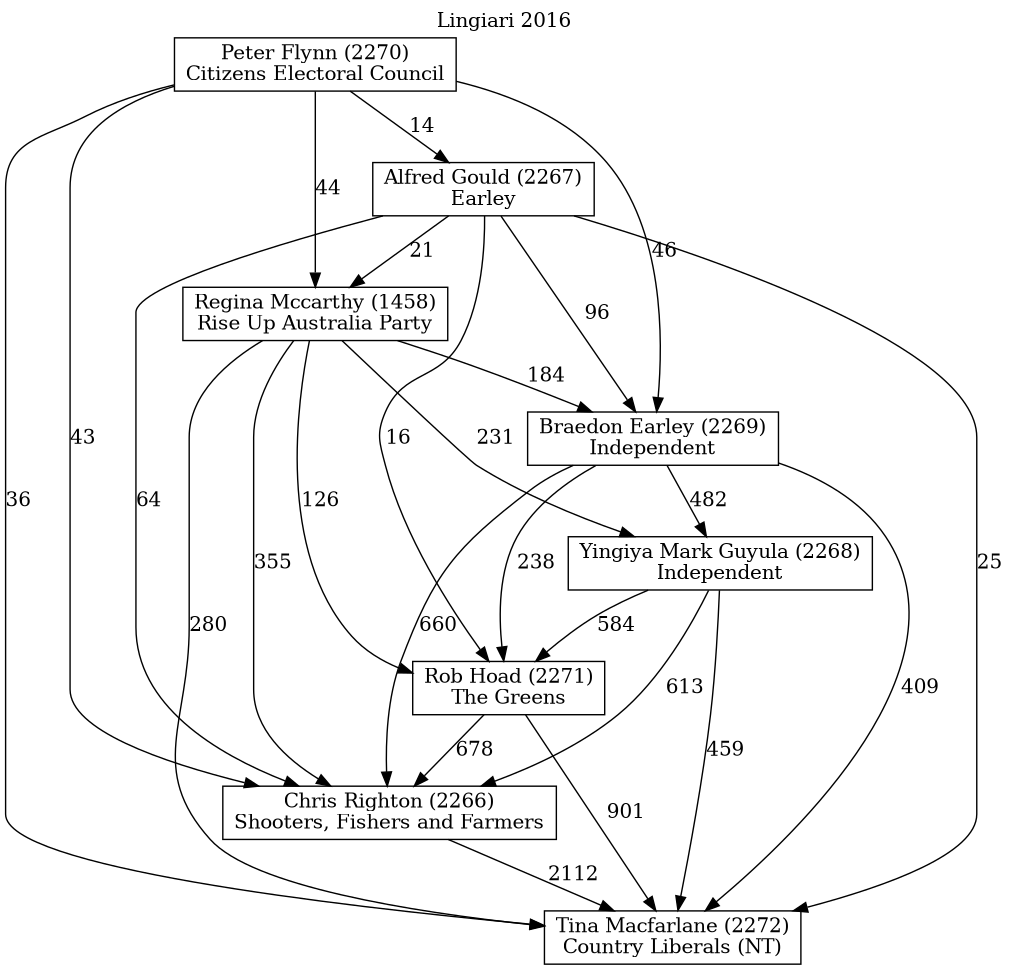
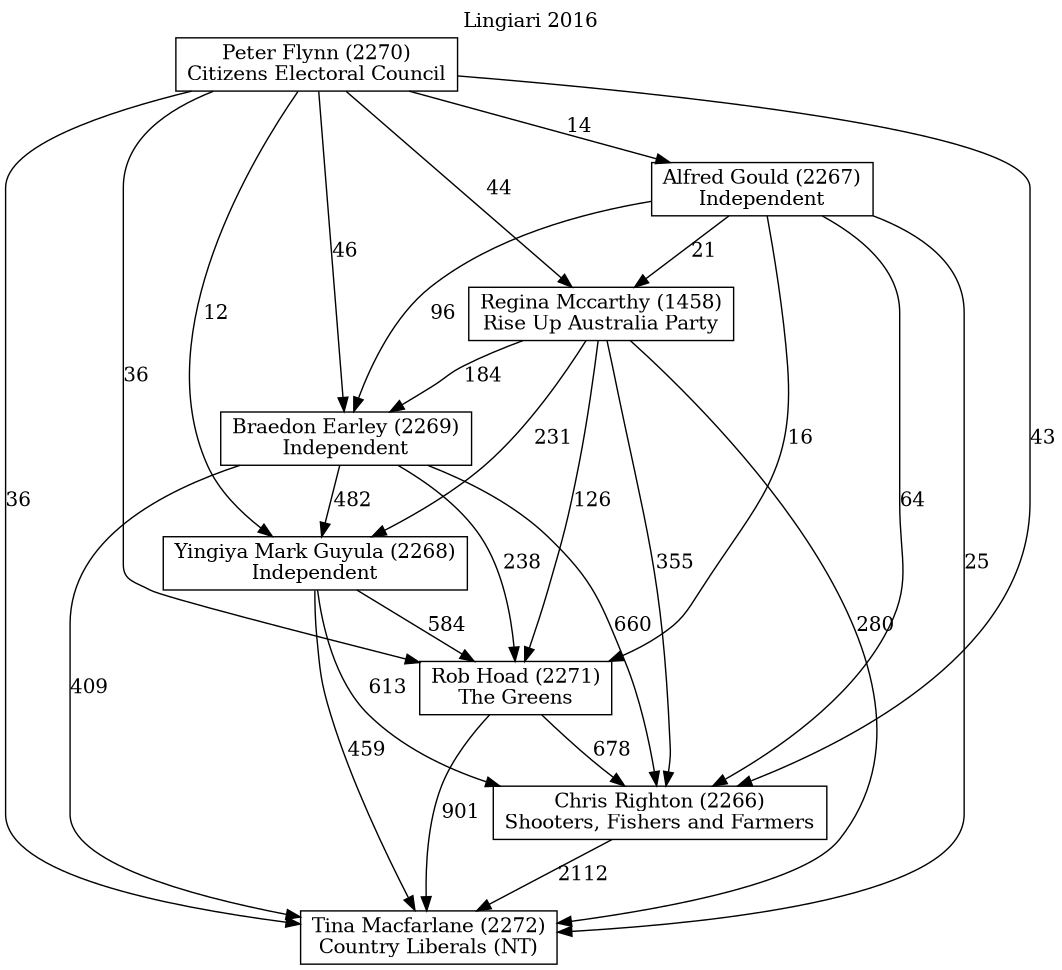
(483, 189) -> (762, 189)
none -> (197, 310)
none -> (123, 458)
